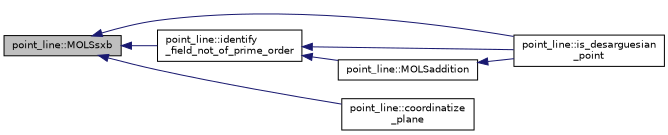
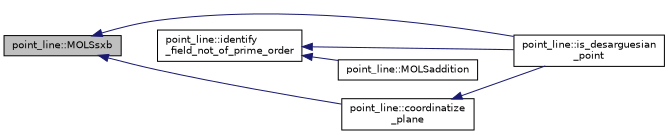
(144, 46) -> none
(501, 60) -> (503, 81)
